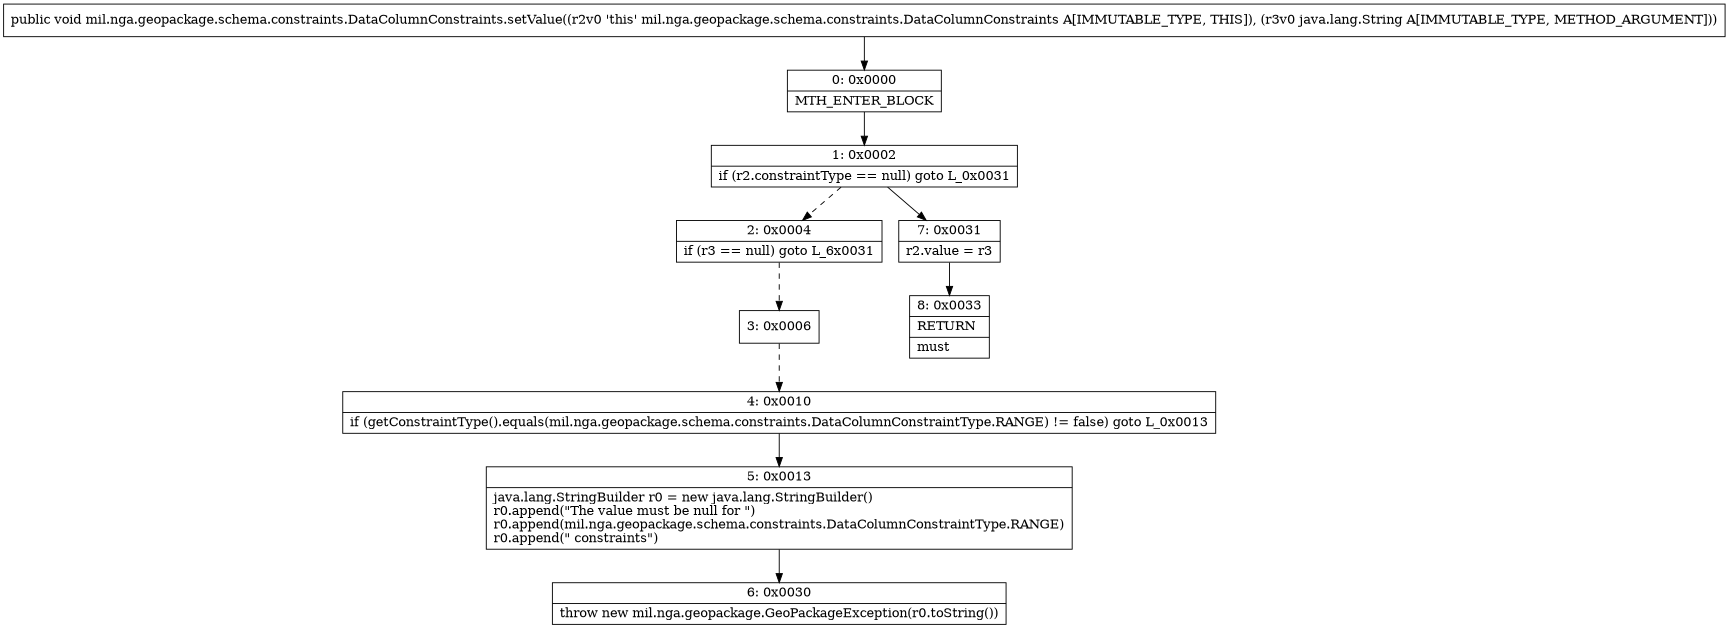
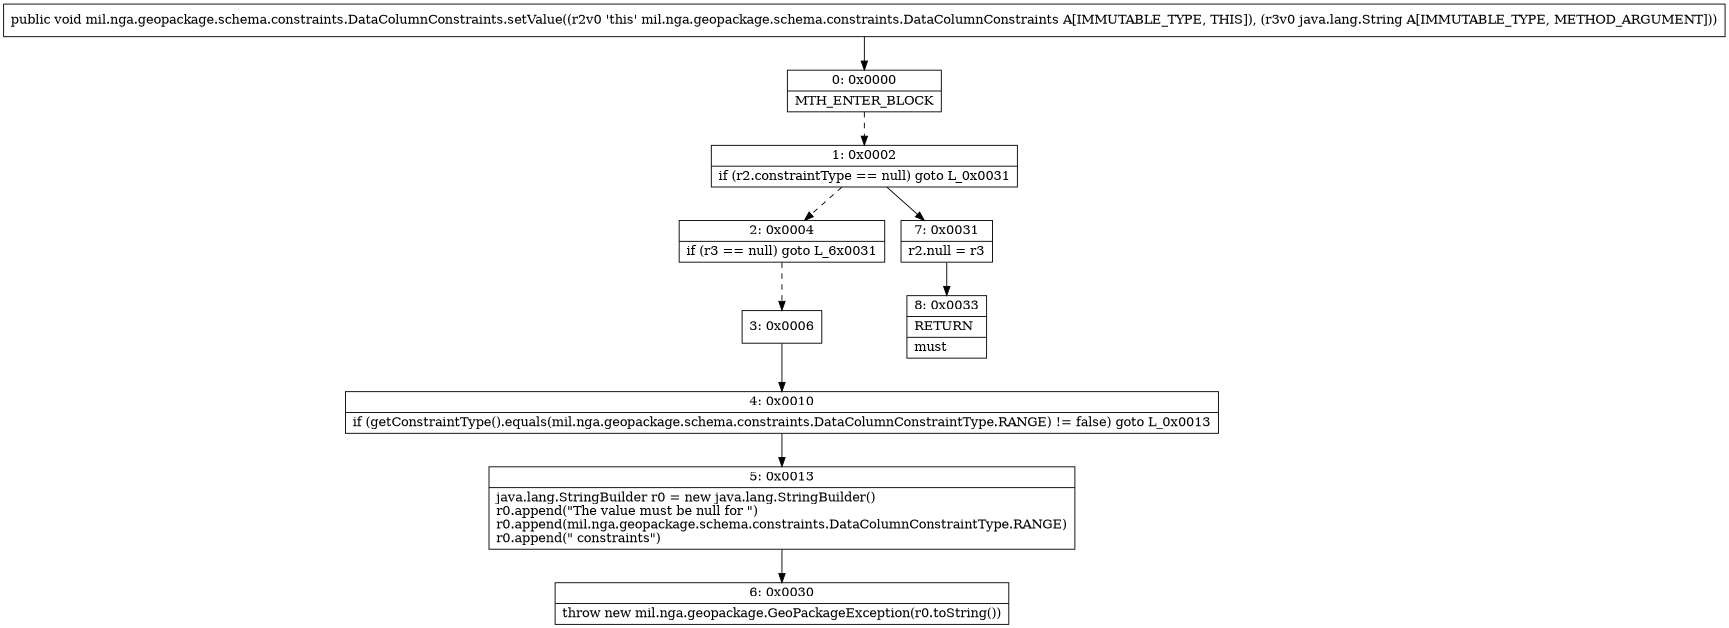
(864, 124) -> (864, 124)
(949, 251) -> (947, 251)
(779, 363) -> (782, 363)
